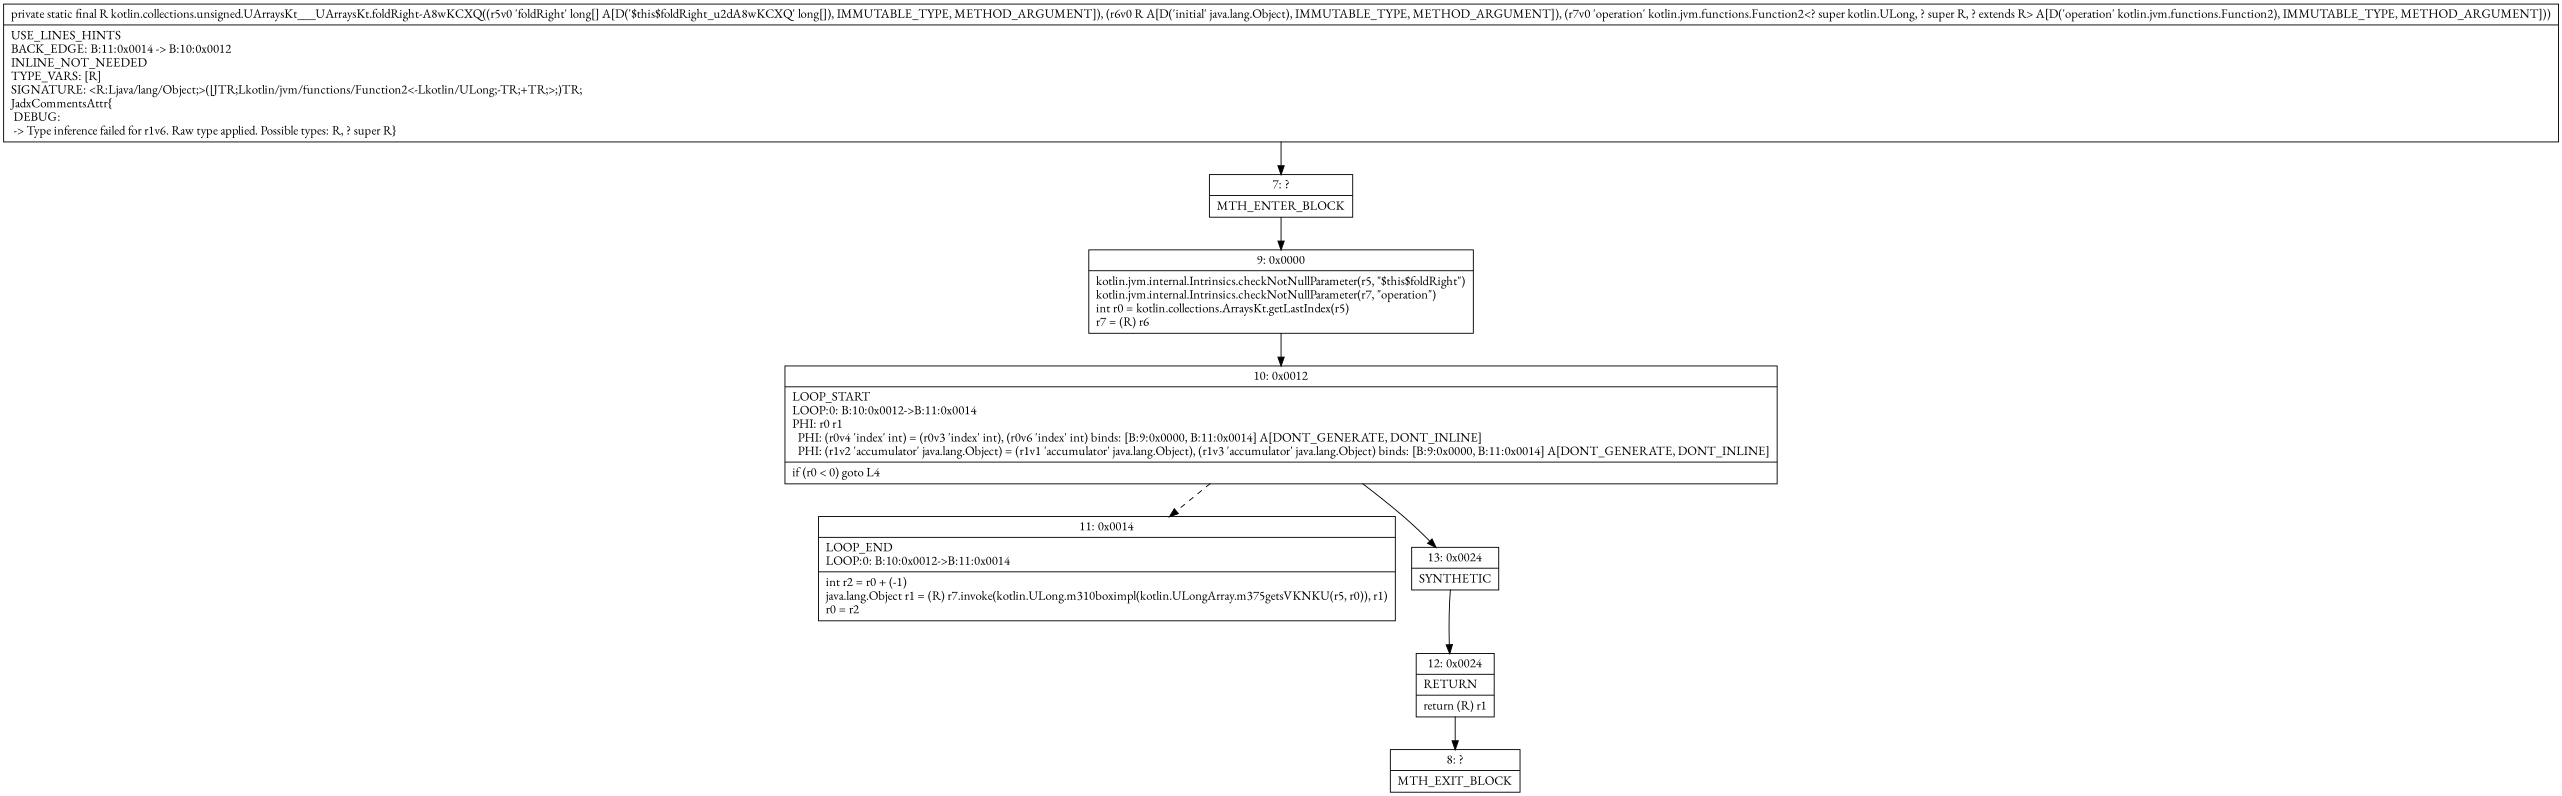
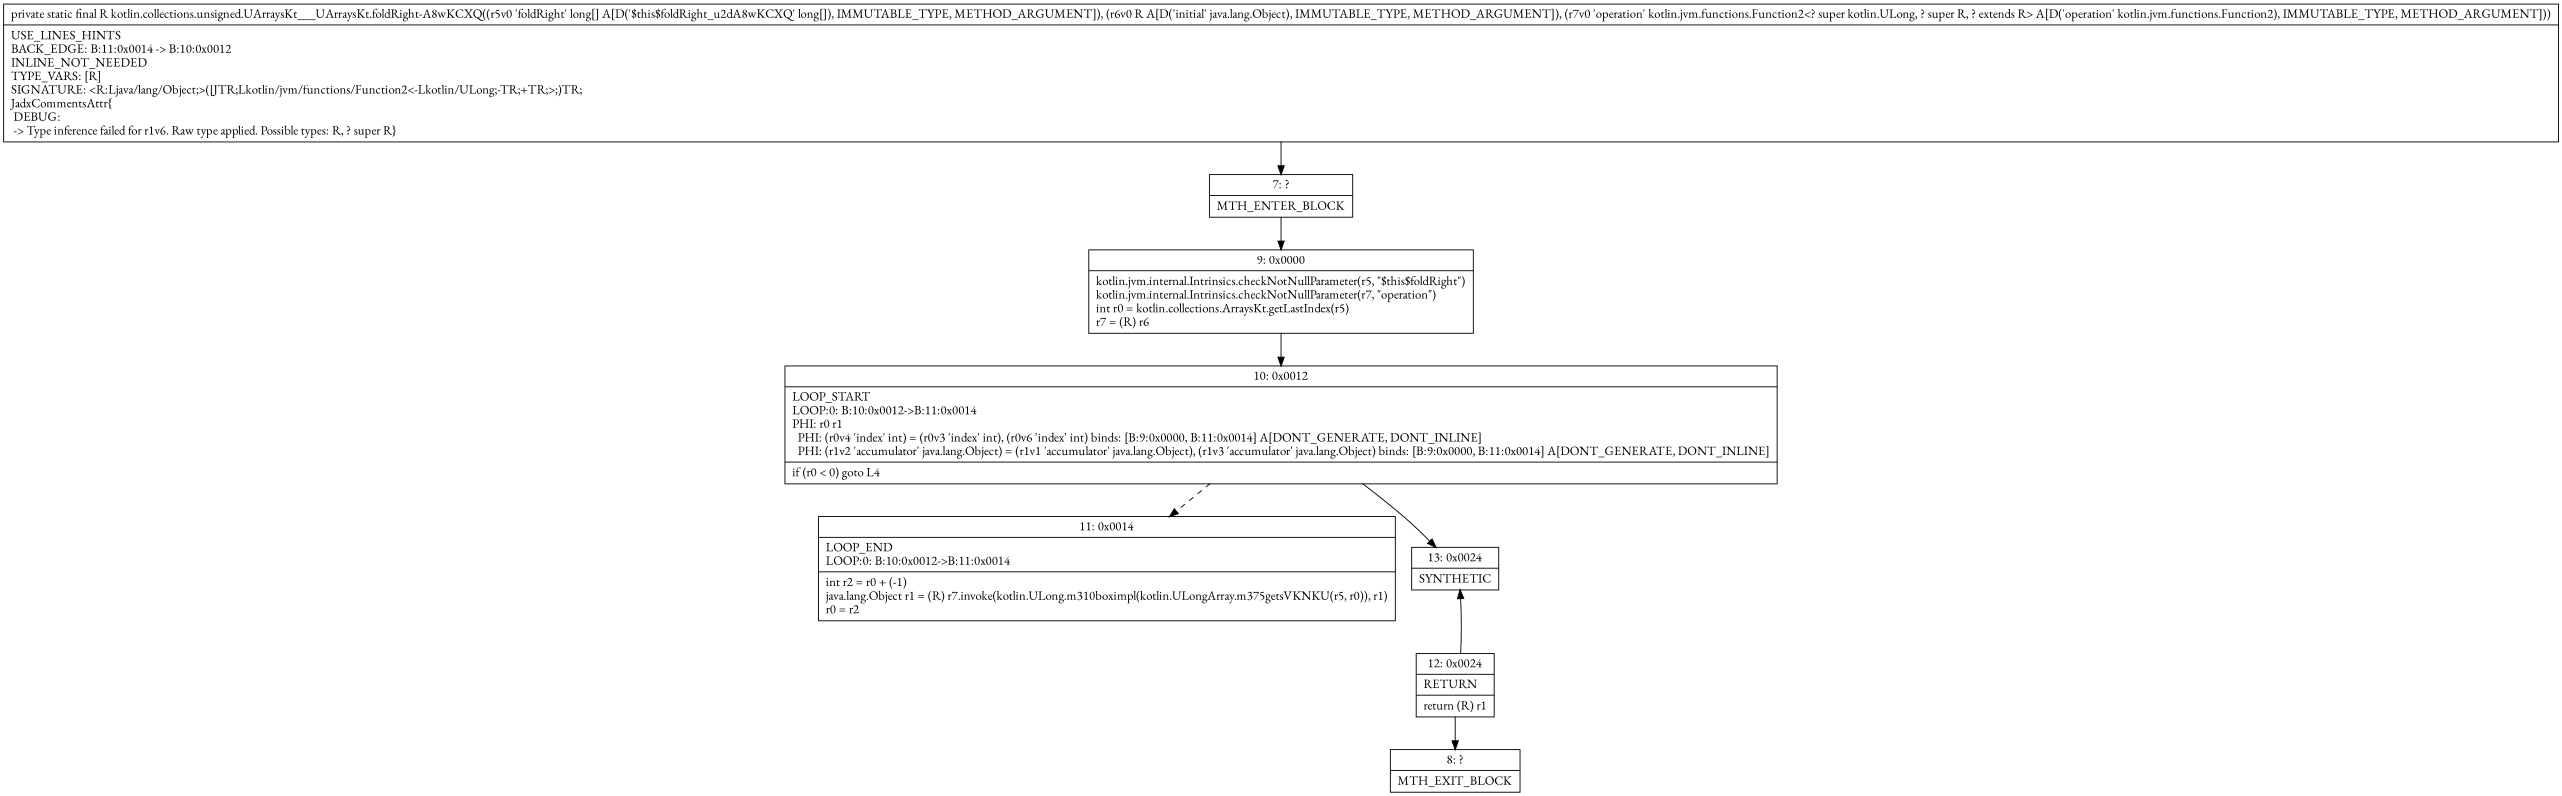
(1449, 617) -> (1461, 626)
